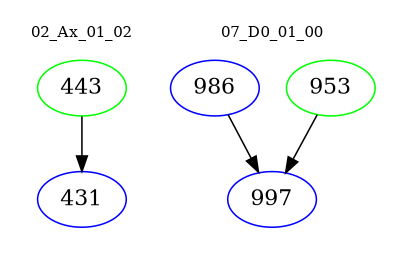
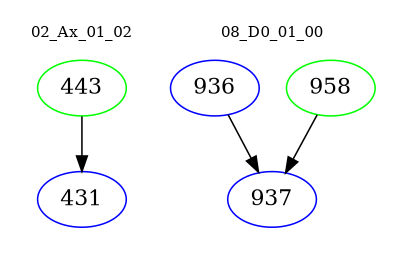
(273, 33) -> (273, 33)
(215, 88) -> (215, 88)
(331, 88) -> (331, 88)
(272, 199) -> (272, 199)
